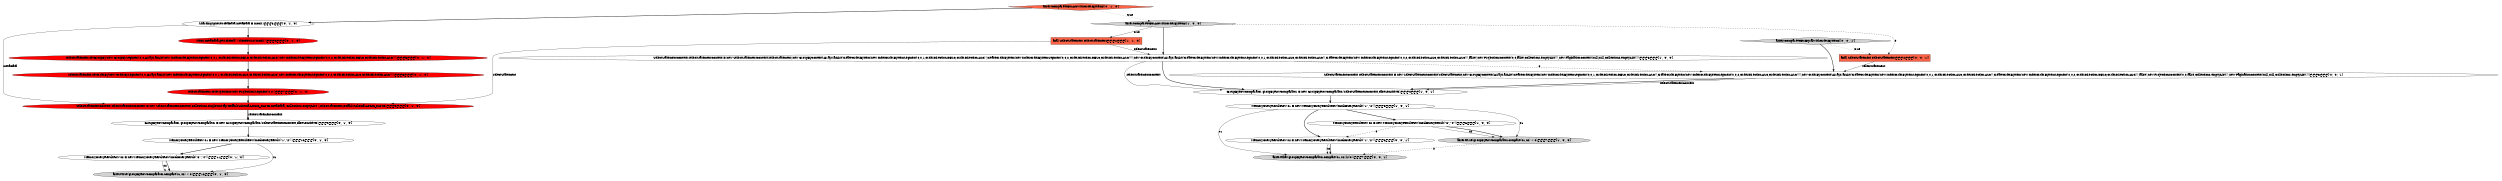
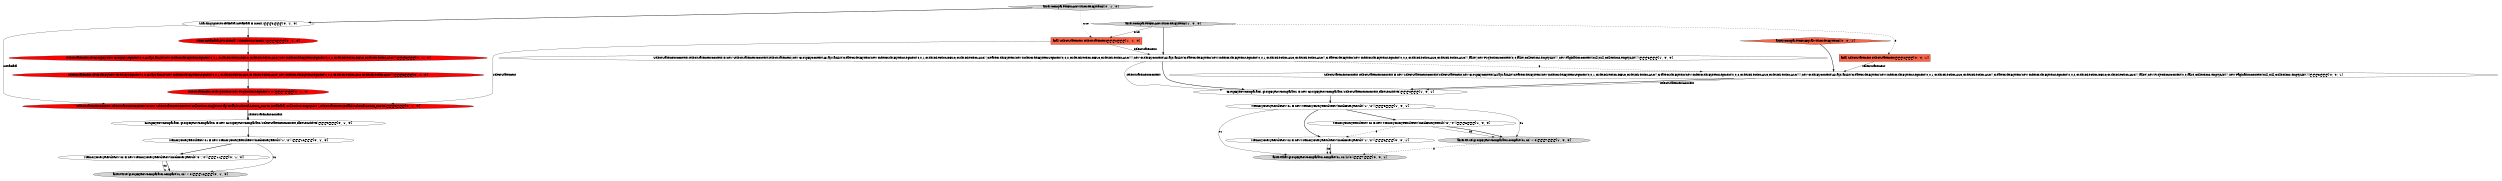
(1081, 7) -> (1081, 7)
(1121, 15) -> (1082, 25)
(1815, 41) -> (1815, 41)
(1848, 49) -> none
